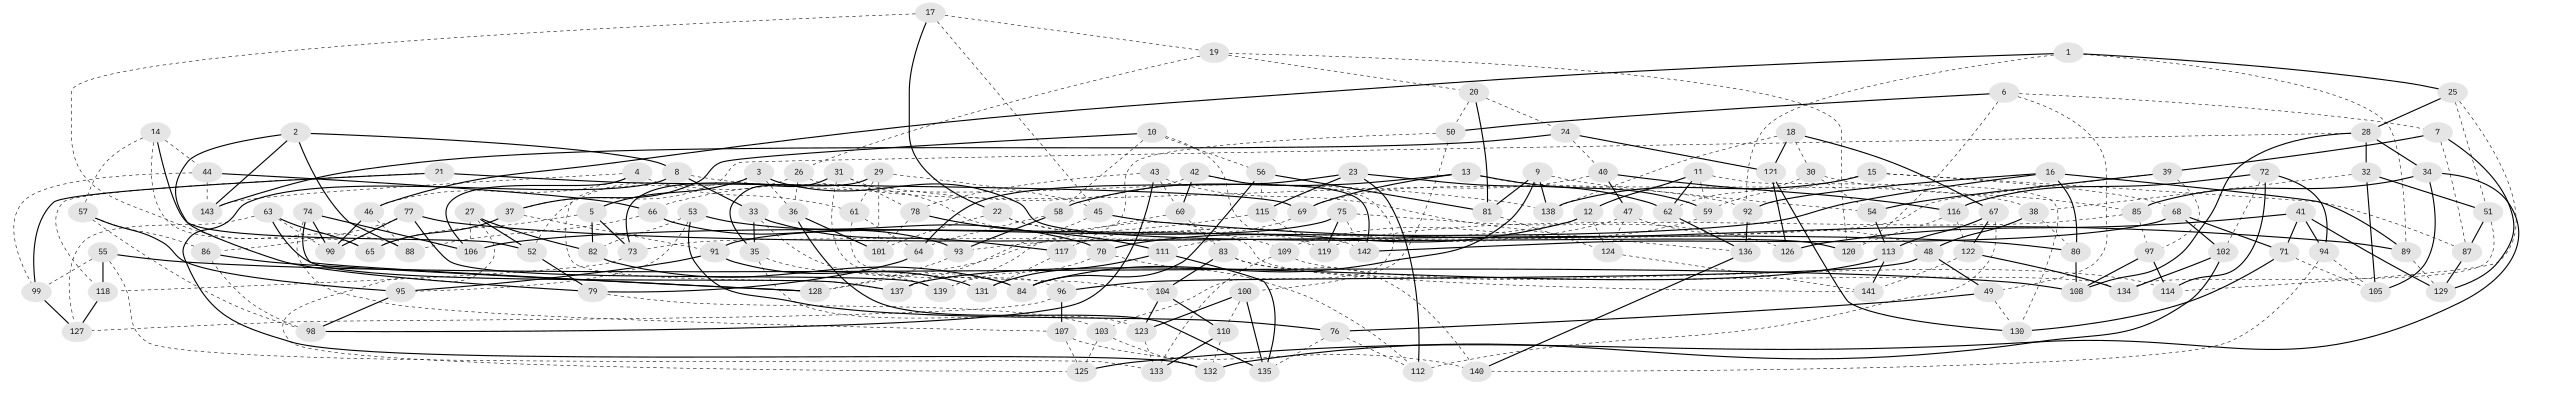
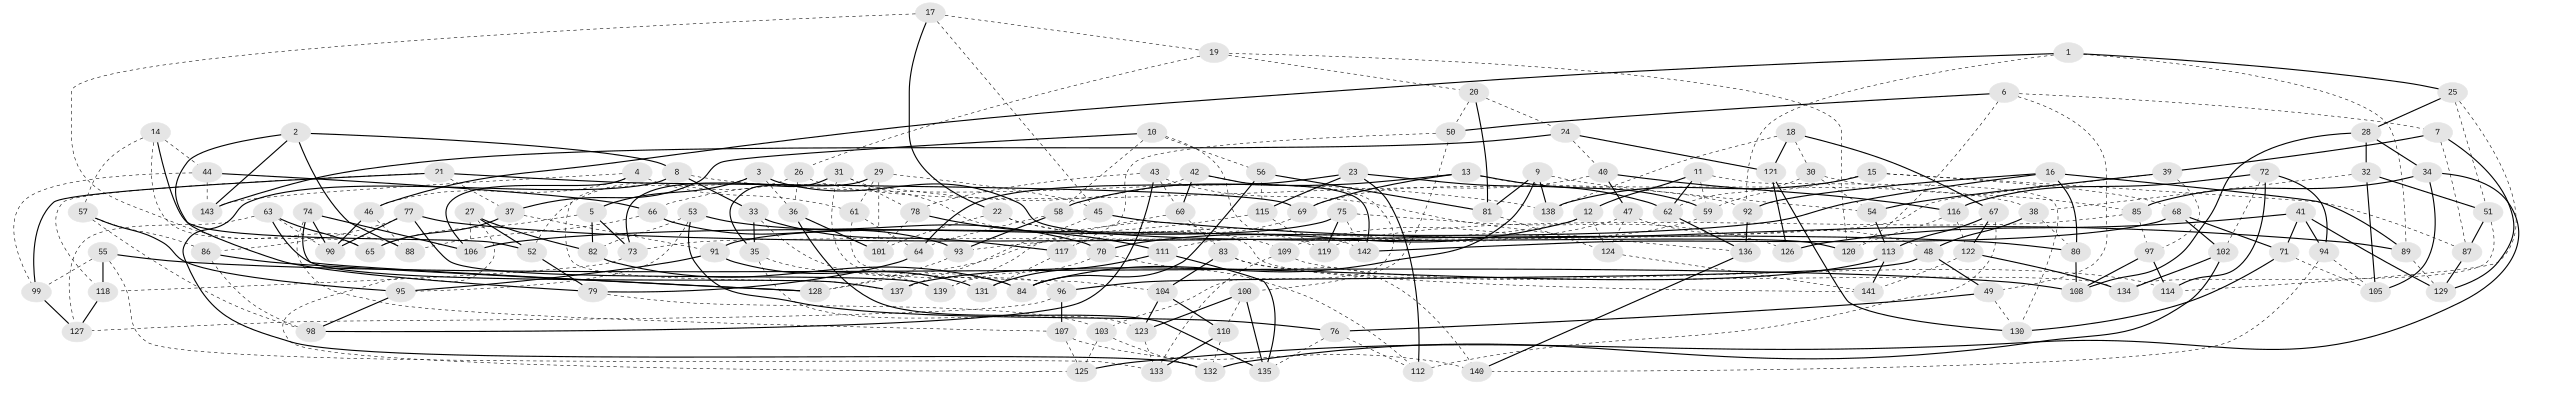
(1431, 149) -> (478, 194)
